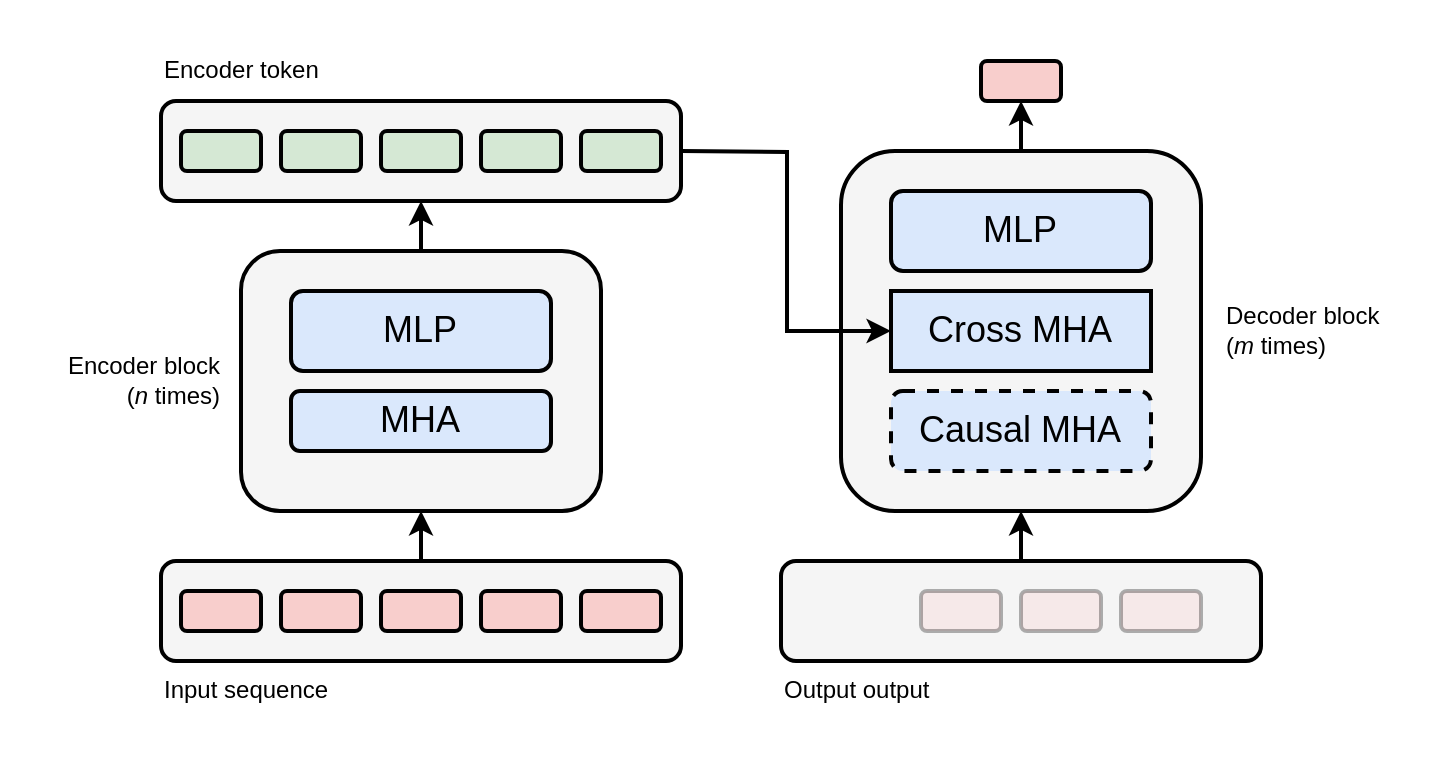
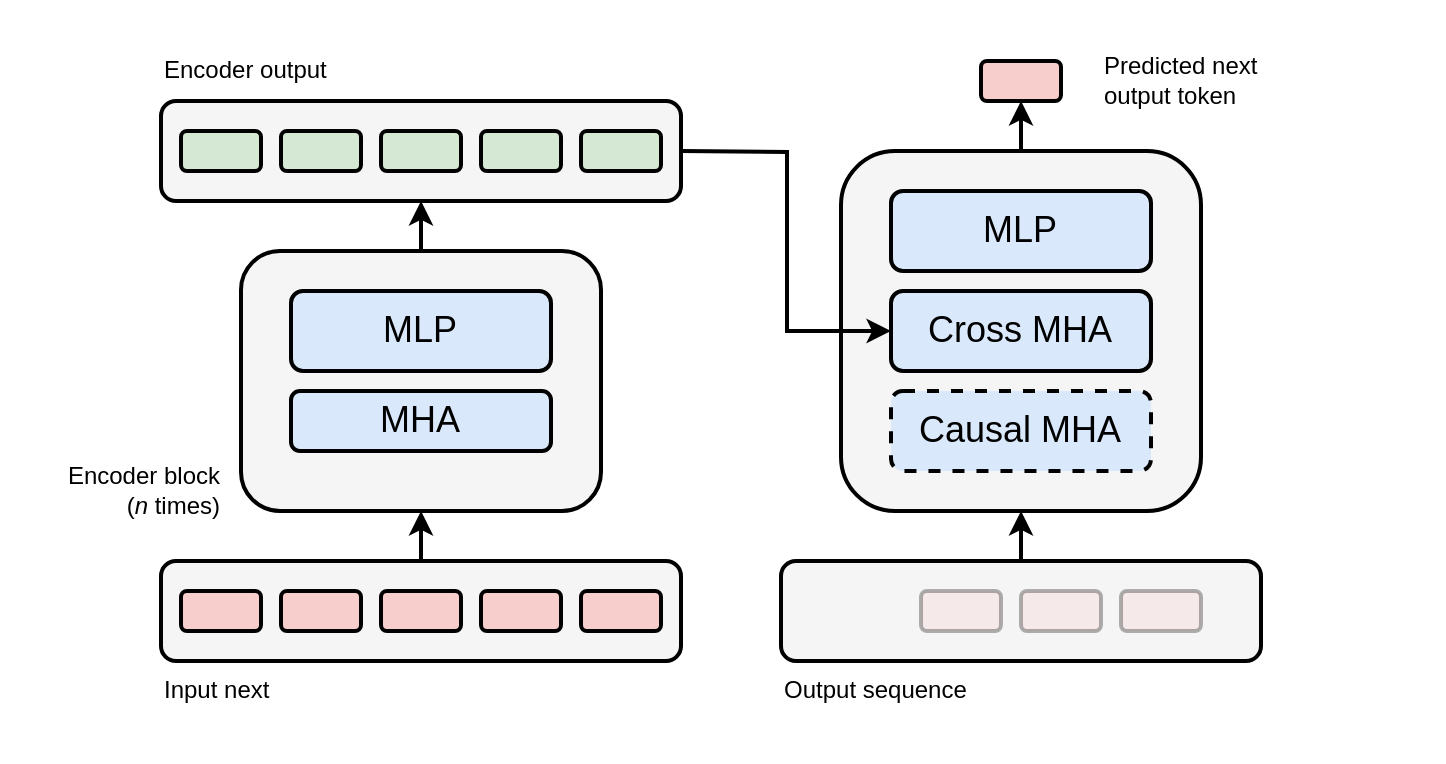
(249, 71) -> (253, 71)
none -> (1191, 81)
(1021, 331) -> (1021, 331)
(1313, 331) -> none
(131, 381) -> (131, 491)
(253, 691) -> (229, 691)
(869, 691) -> (883, 691)
